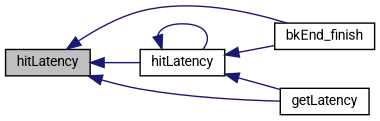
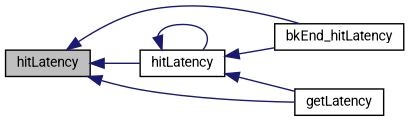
(325, 36) -> (339, 37)
